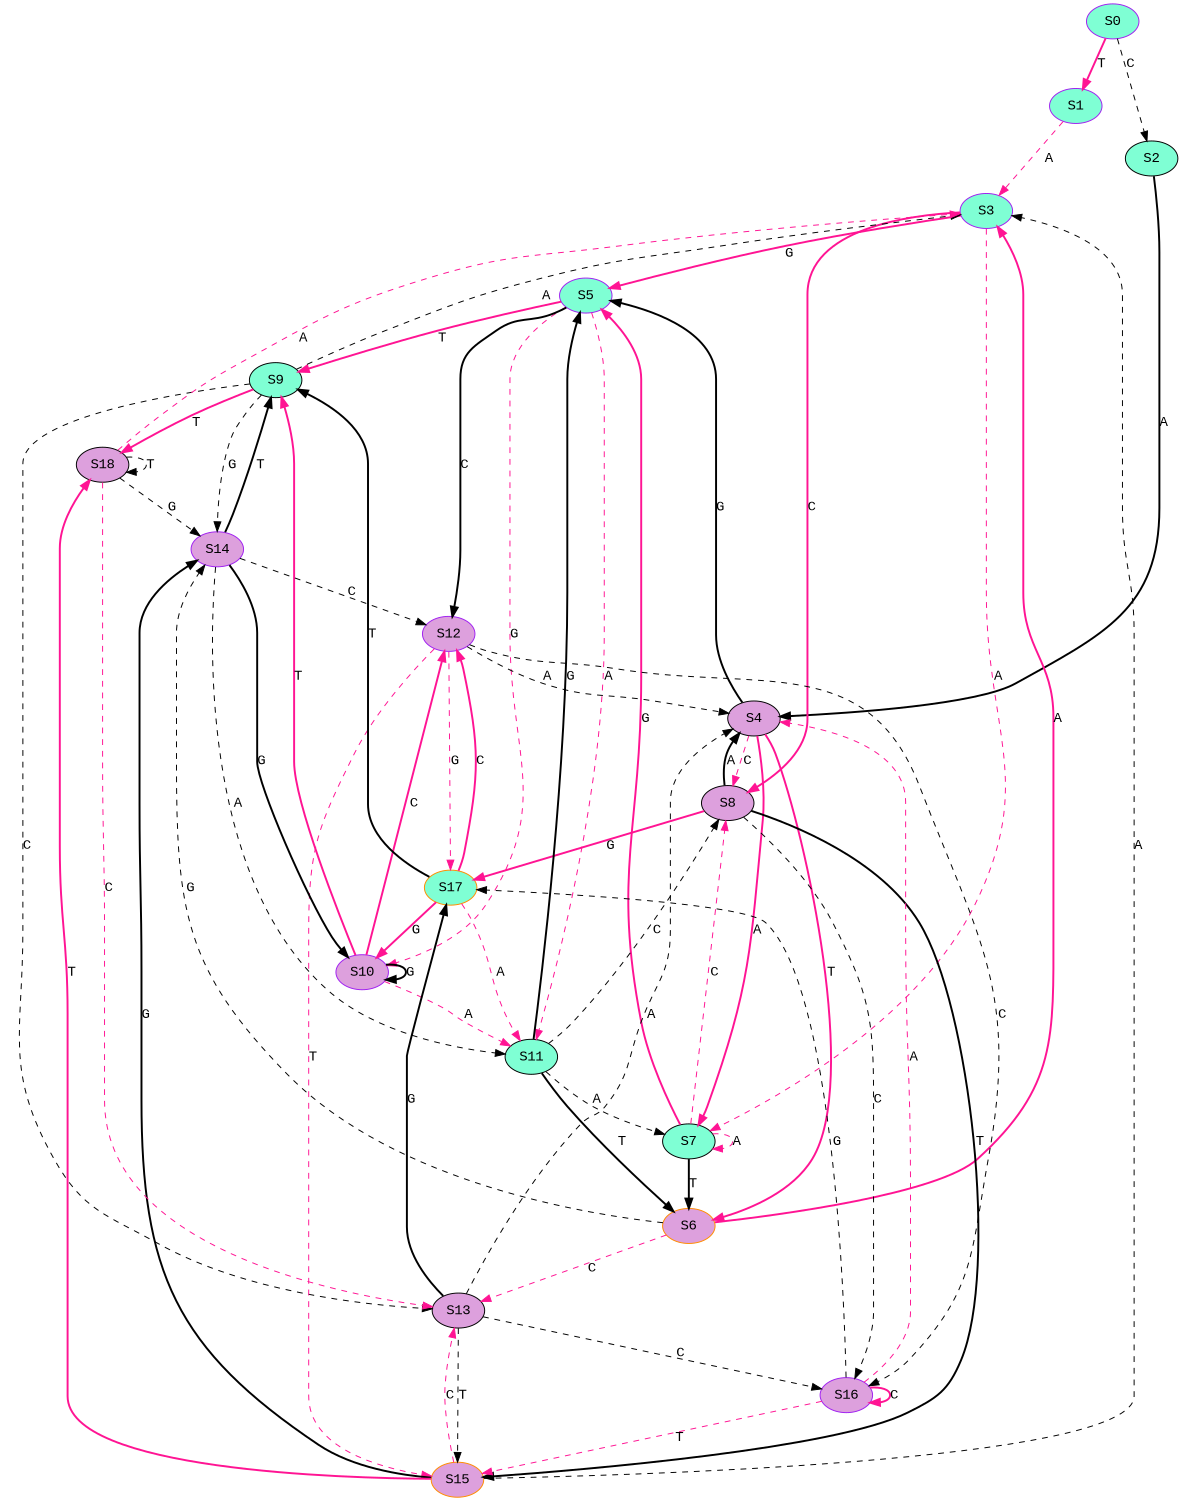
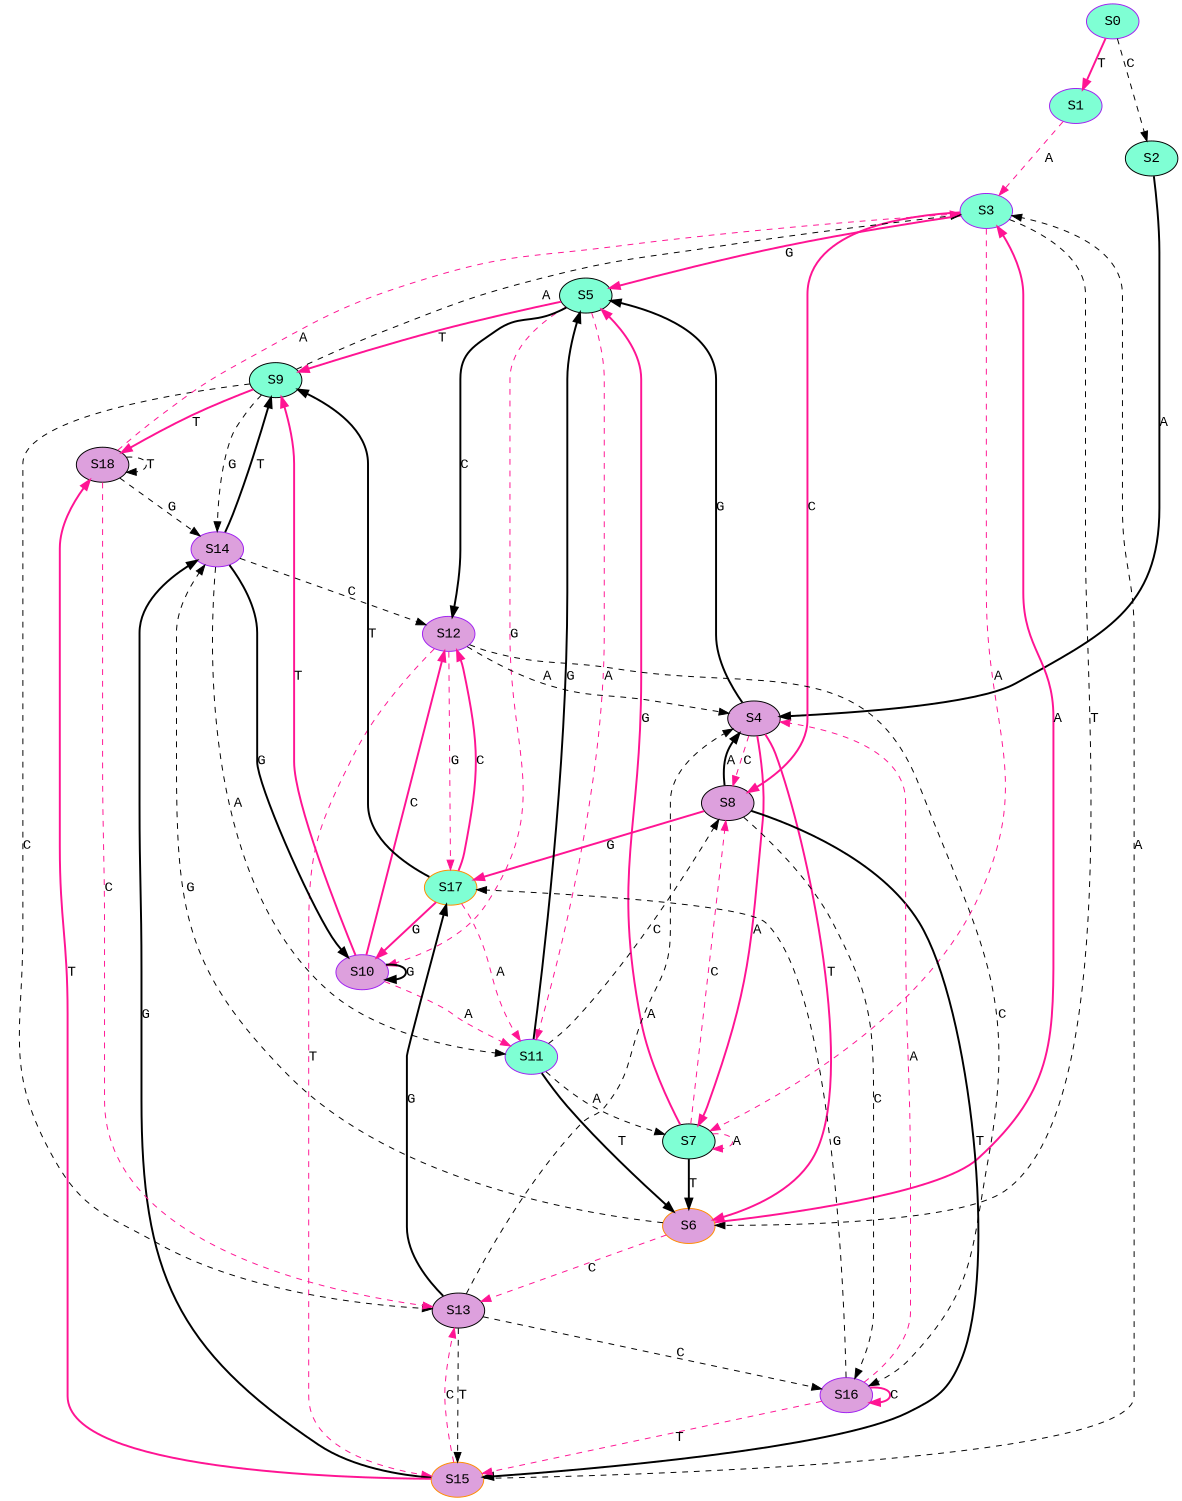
(586, 296) -> (586, 296)
none -> (1090, 838)
(531, 1057) -> (531, 1057)
